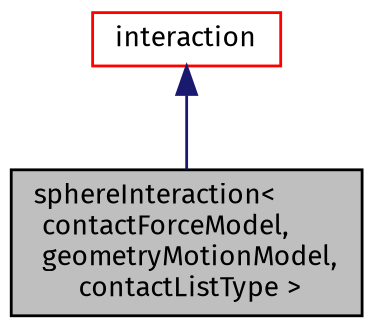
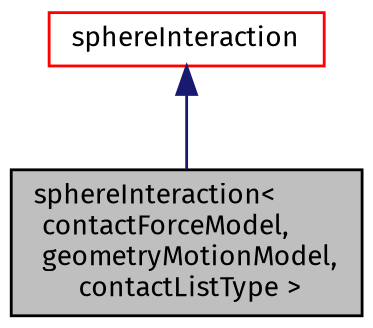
(187, 39) -> (187, 39)
